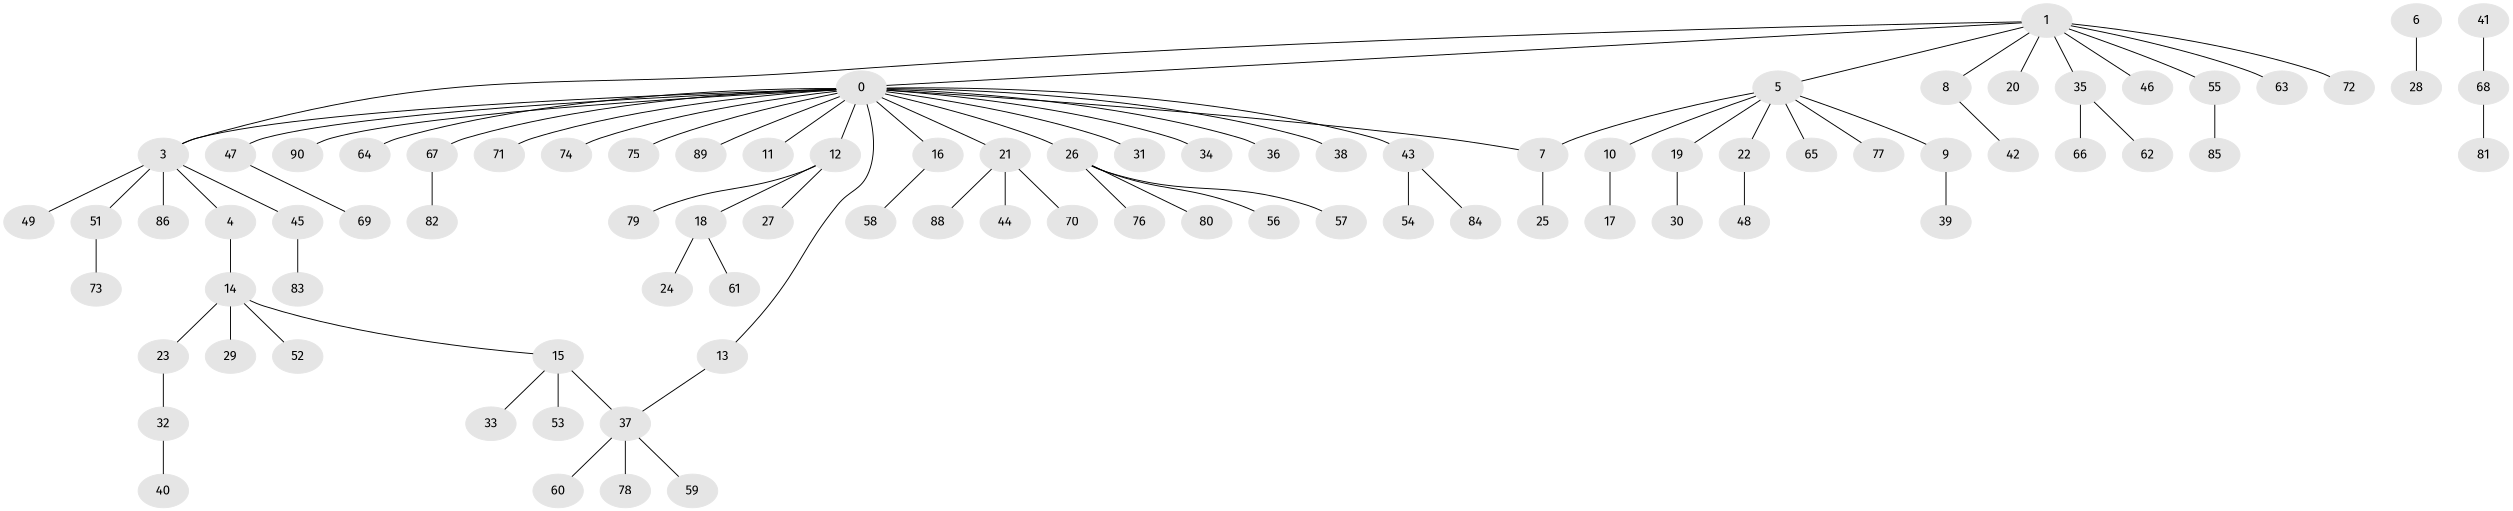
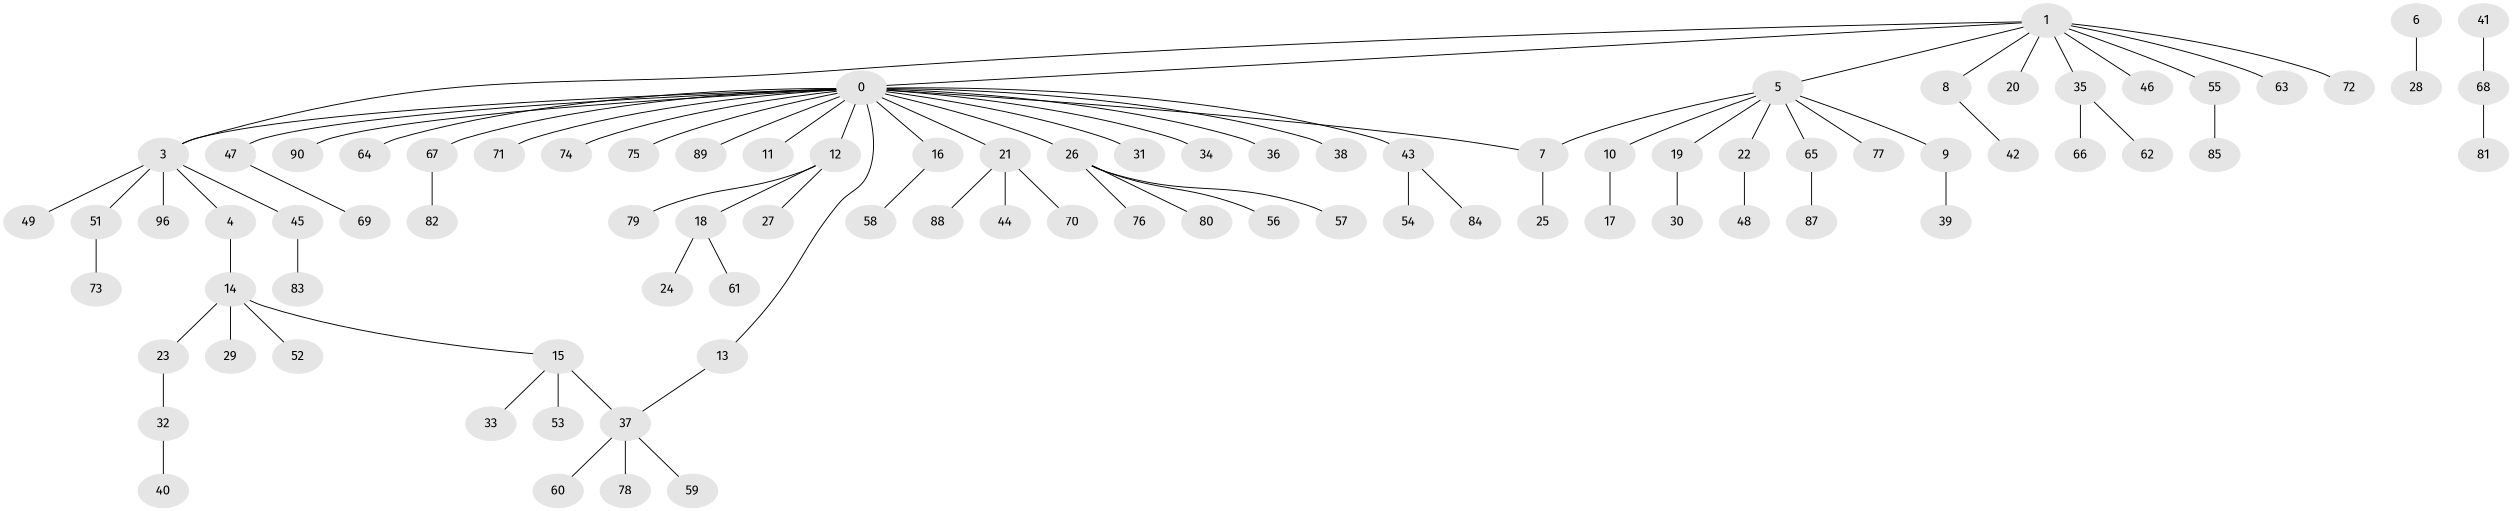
(163, 222) -> (163, 222)
none -> (1812, 222)
